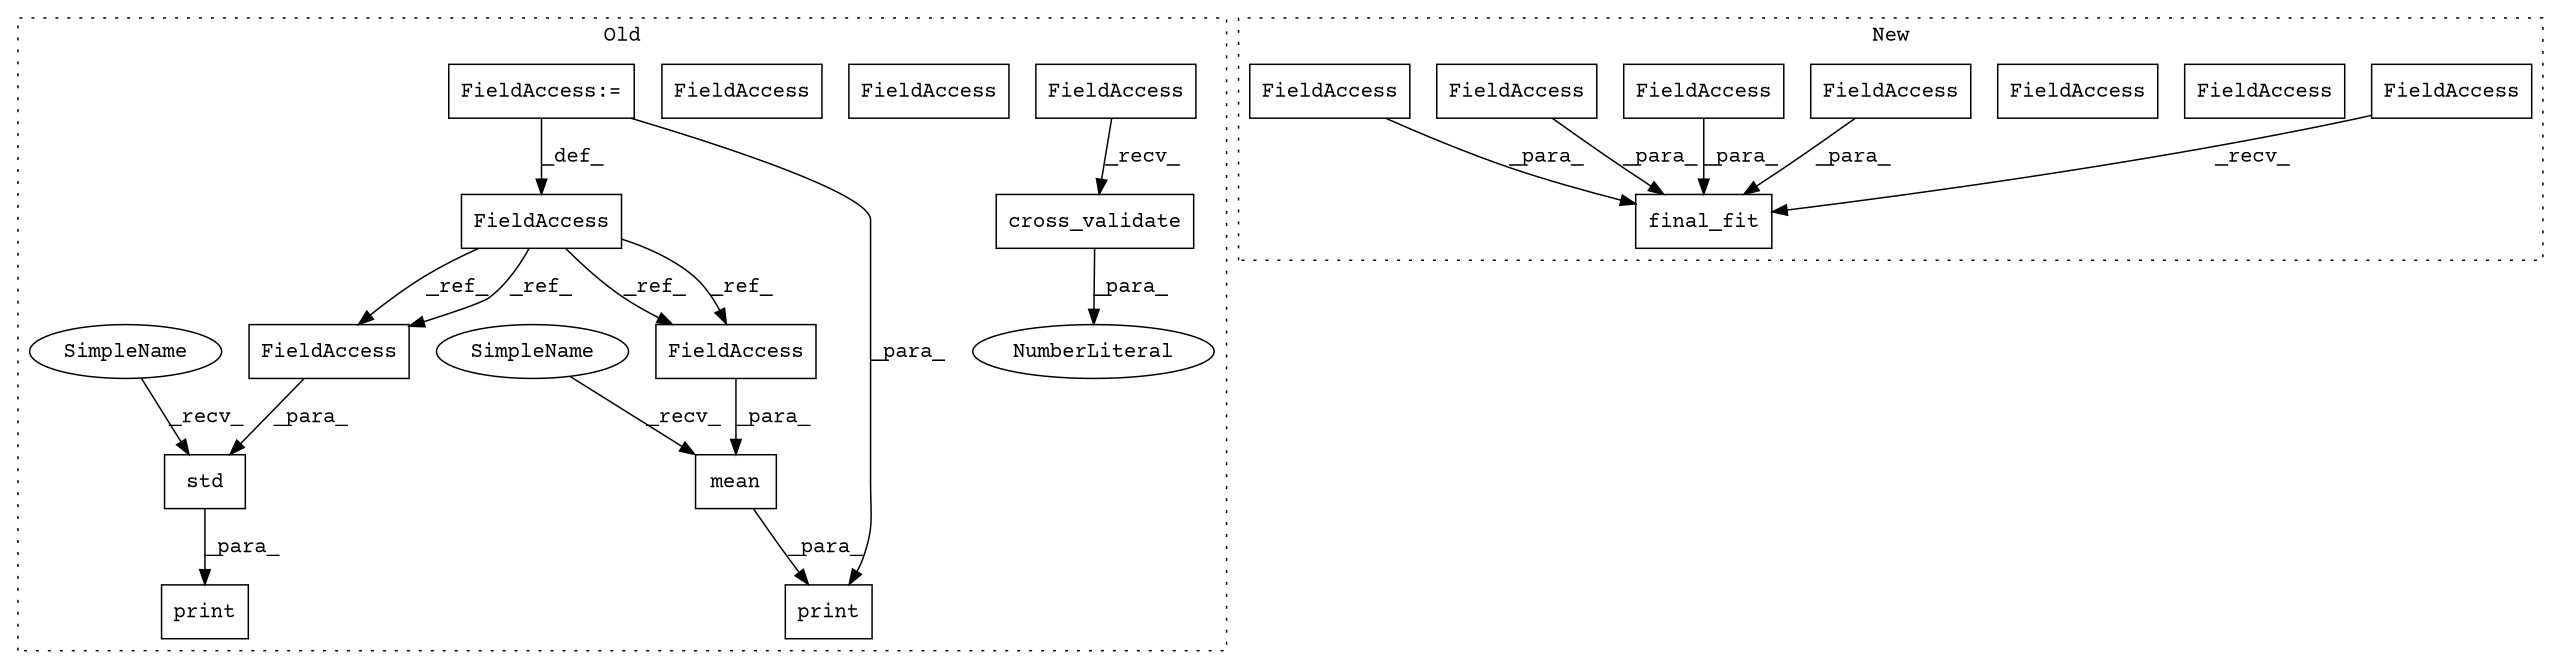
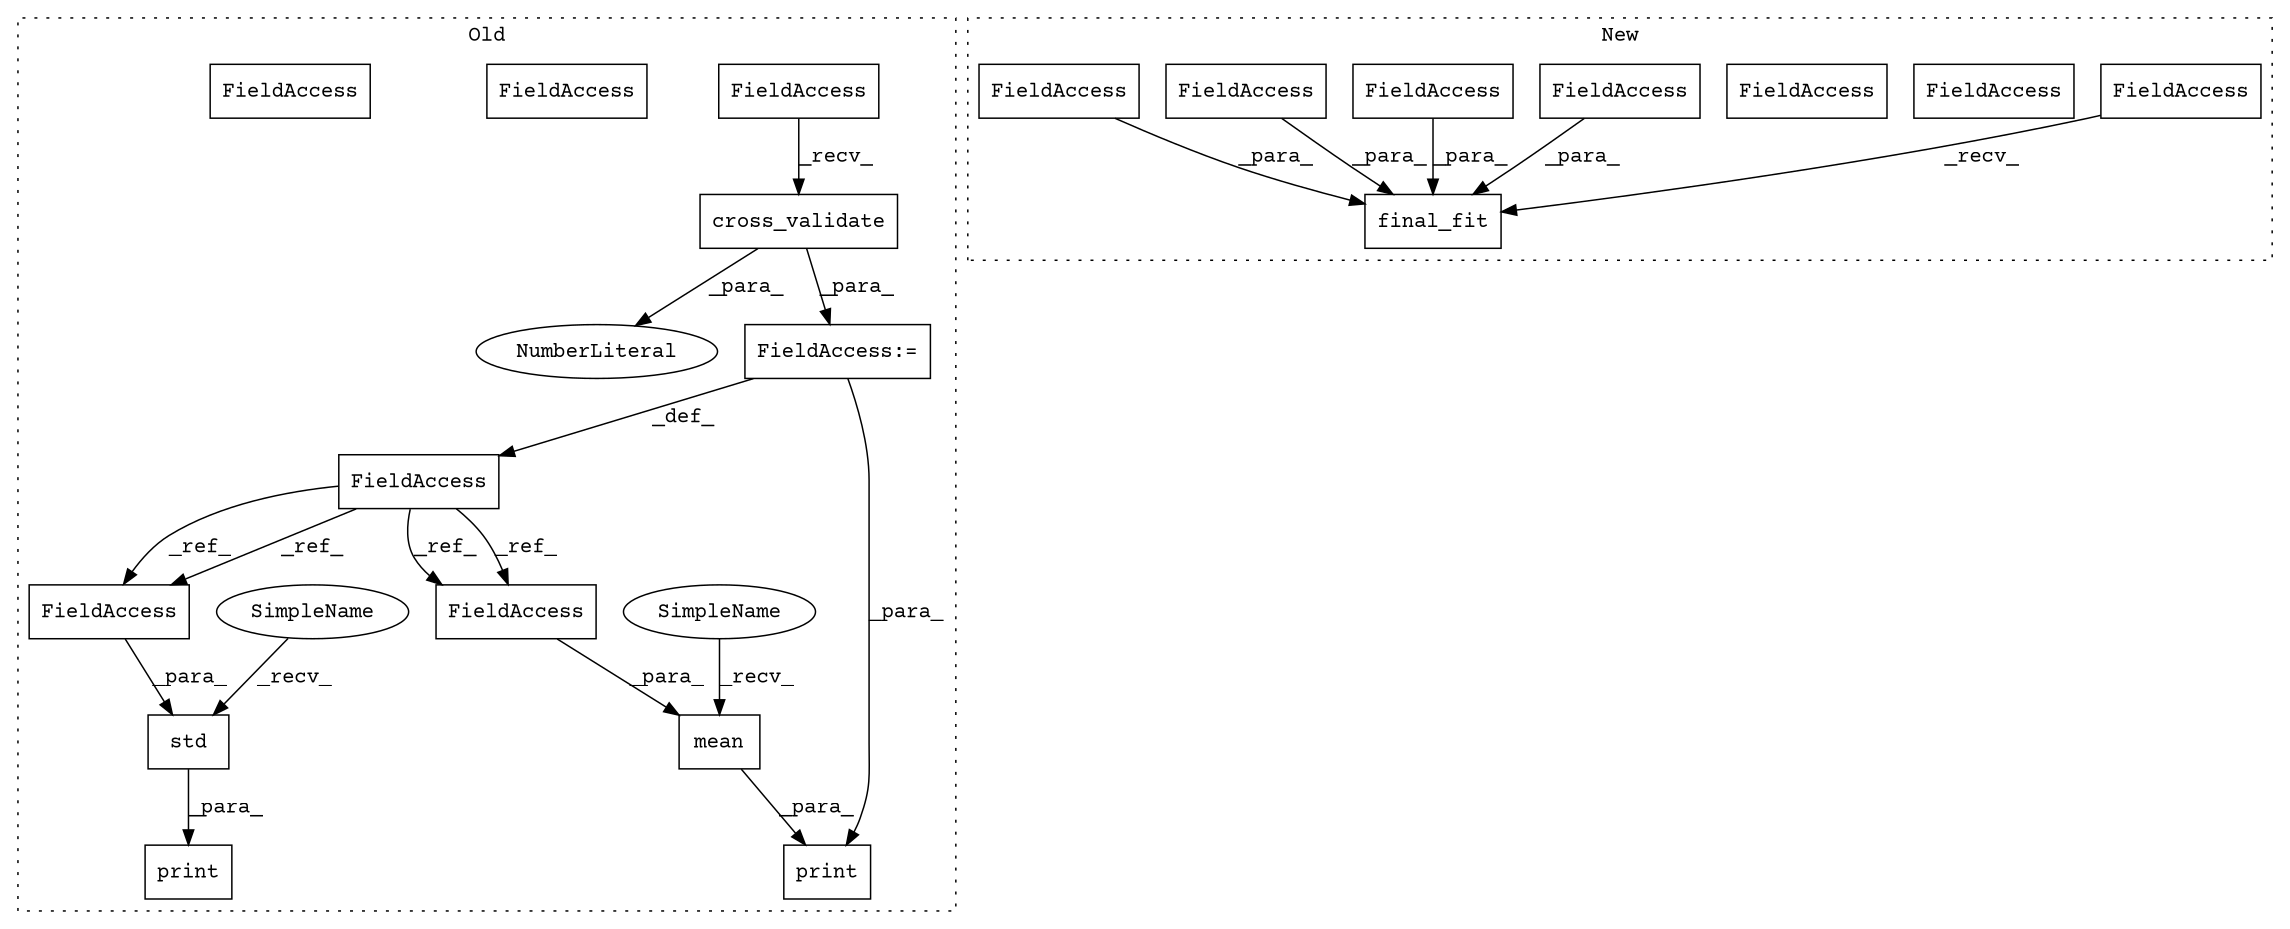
none -> (816, 279)
